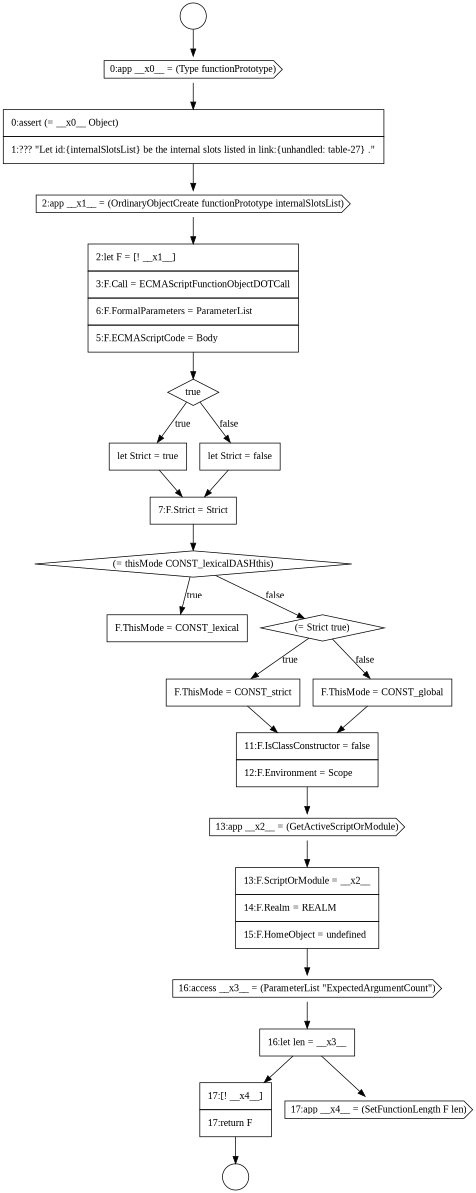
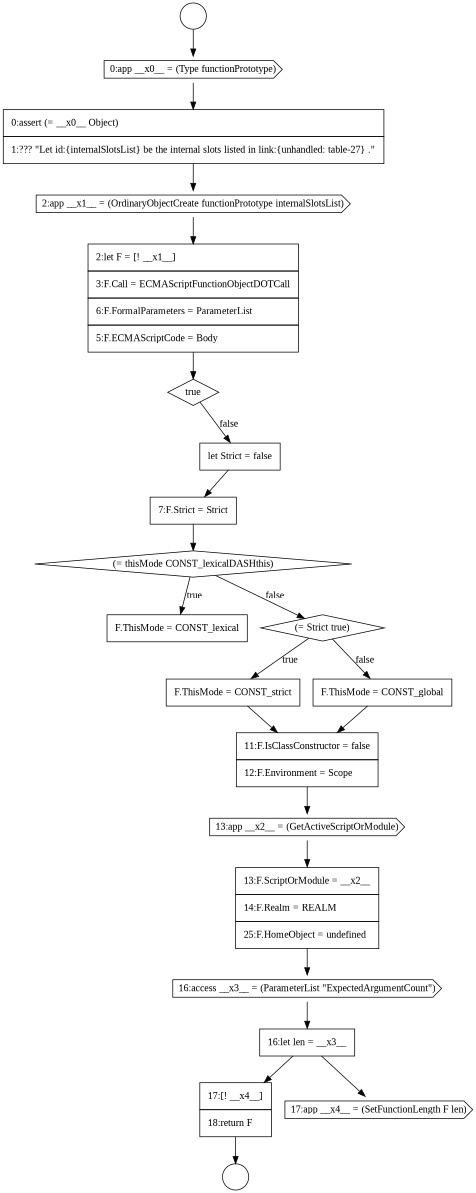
(148, 456) -> none
(305, 935) -> (305, 935)
(230, 1123) -> (230, 1123)
